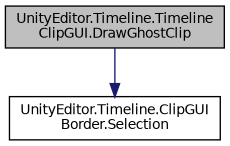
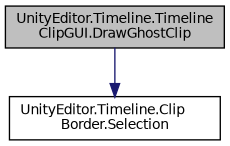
(115, 118) -> (115, 118)
